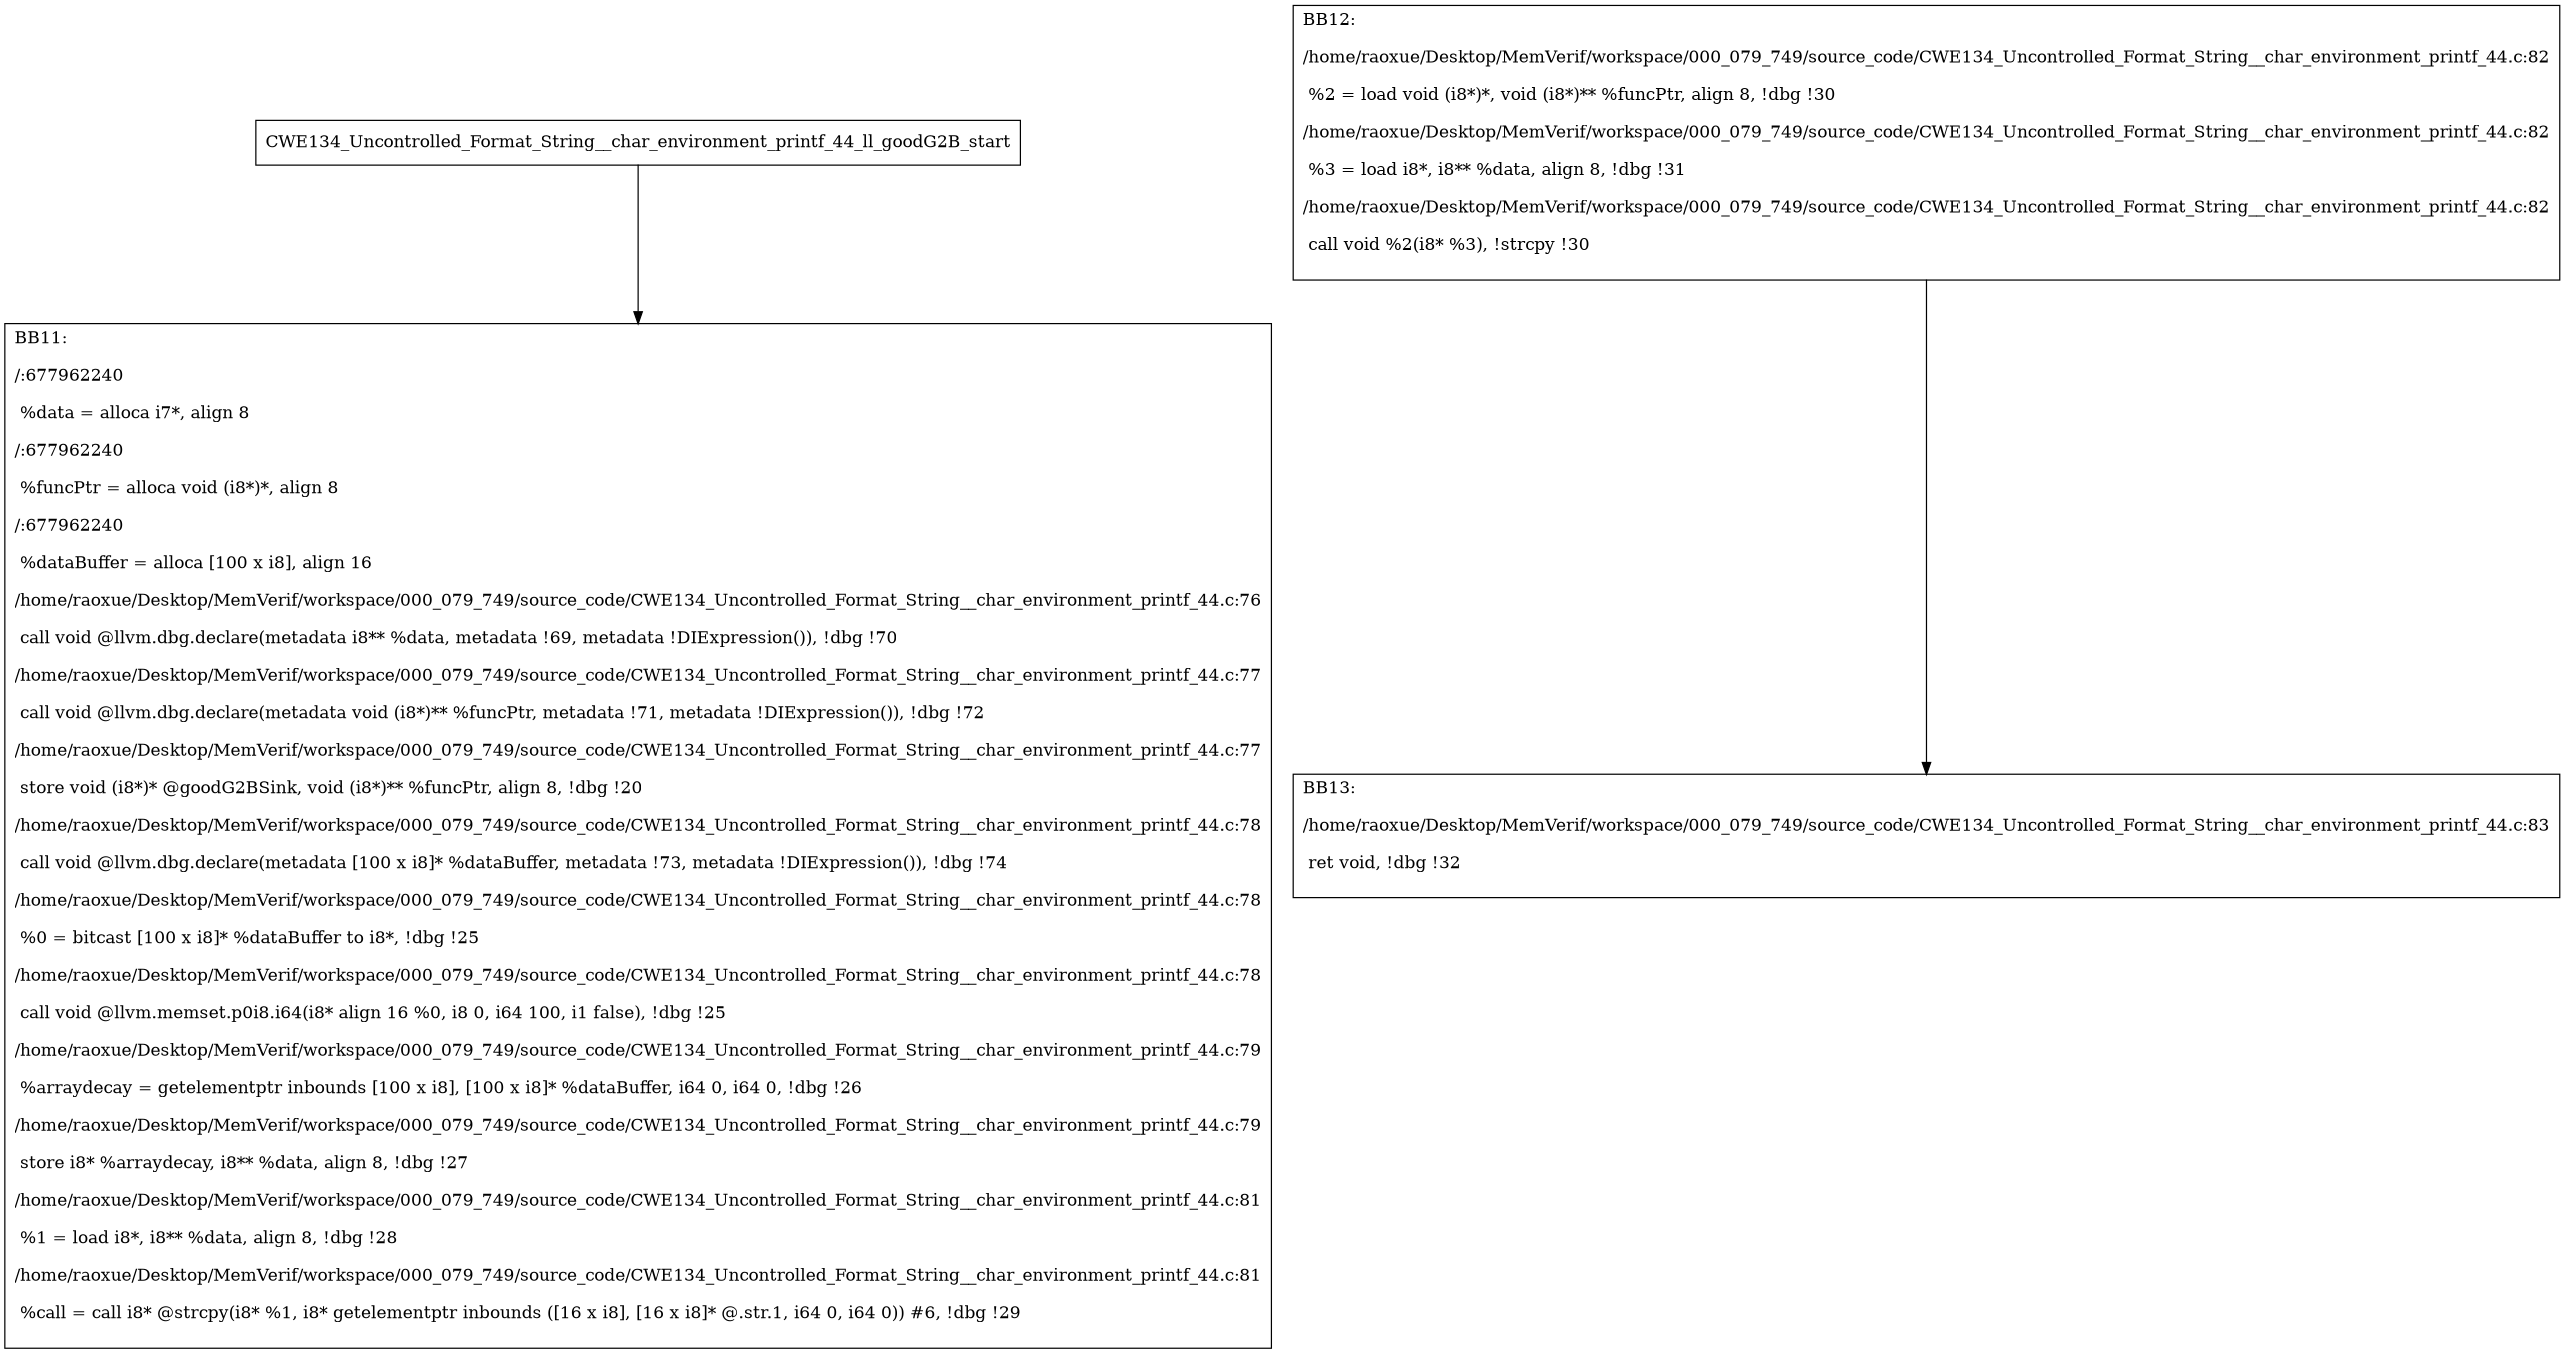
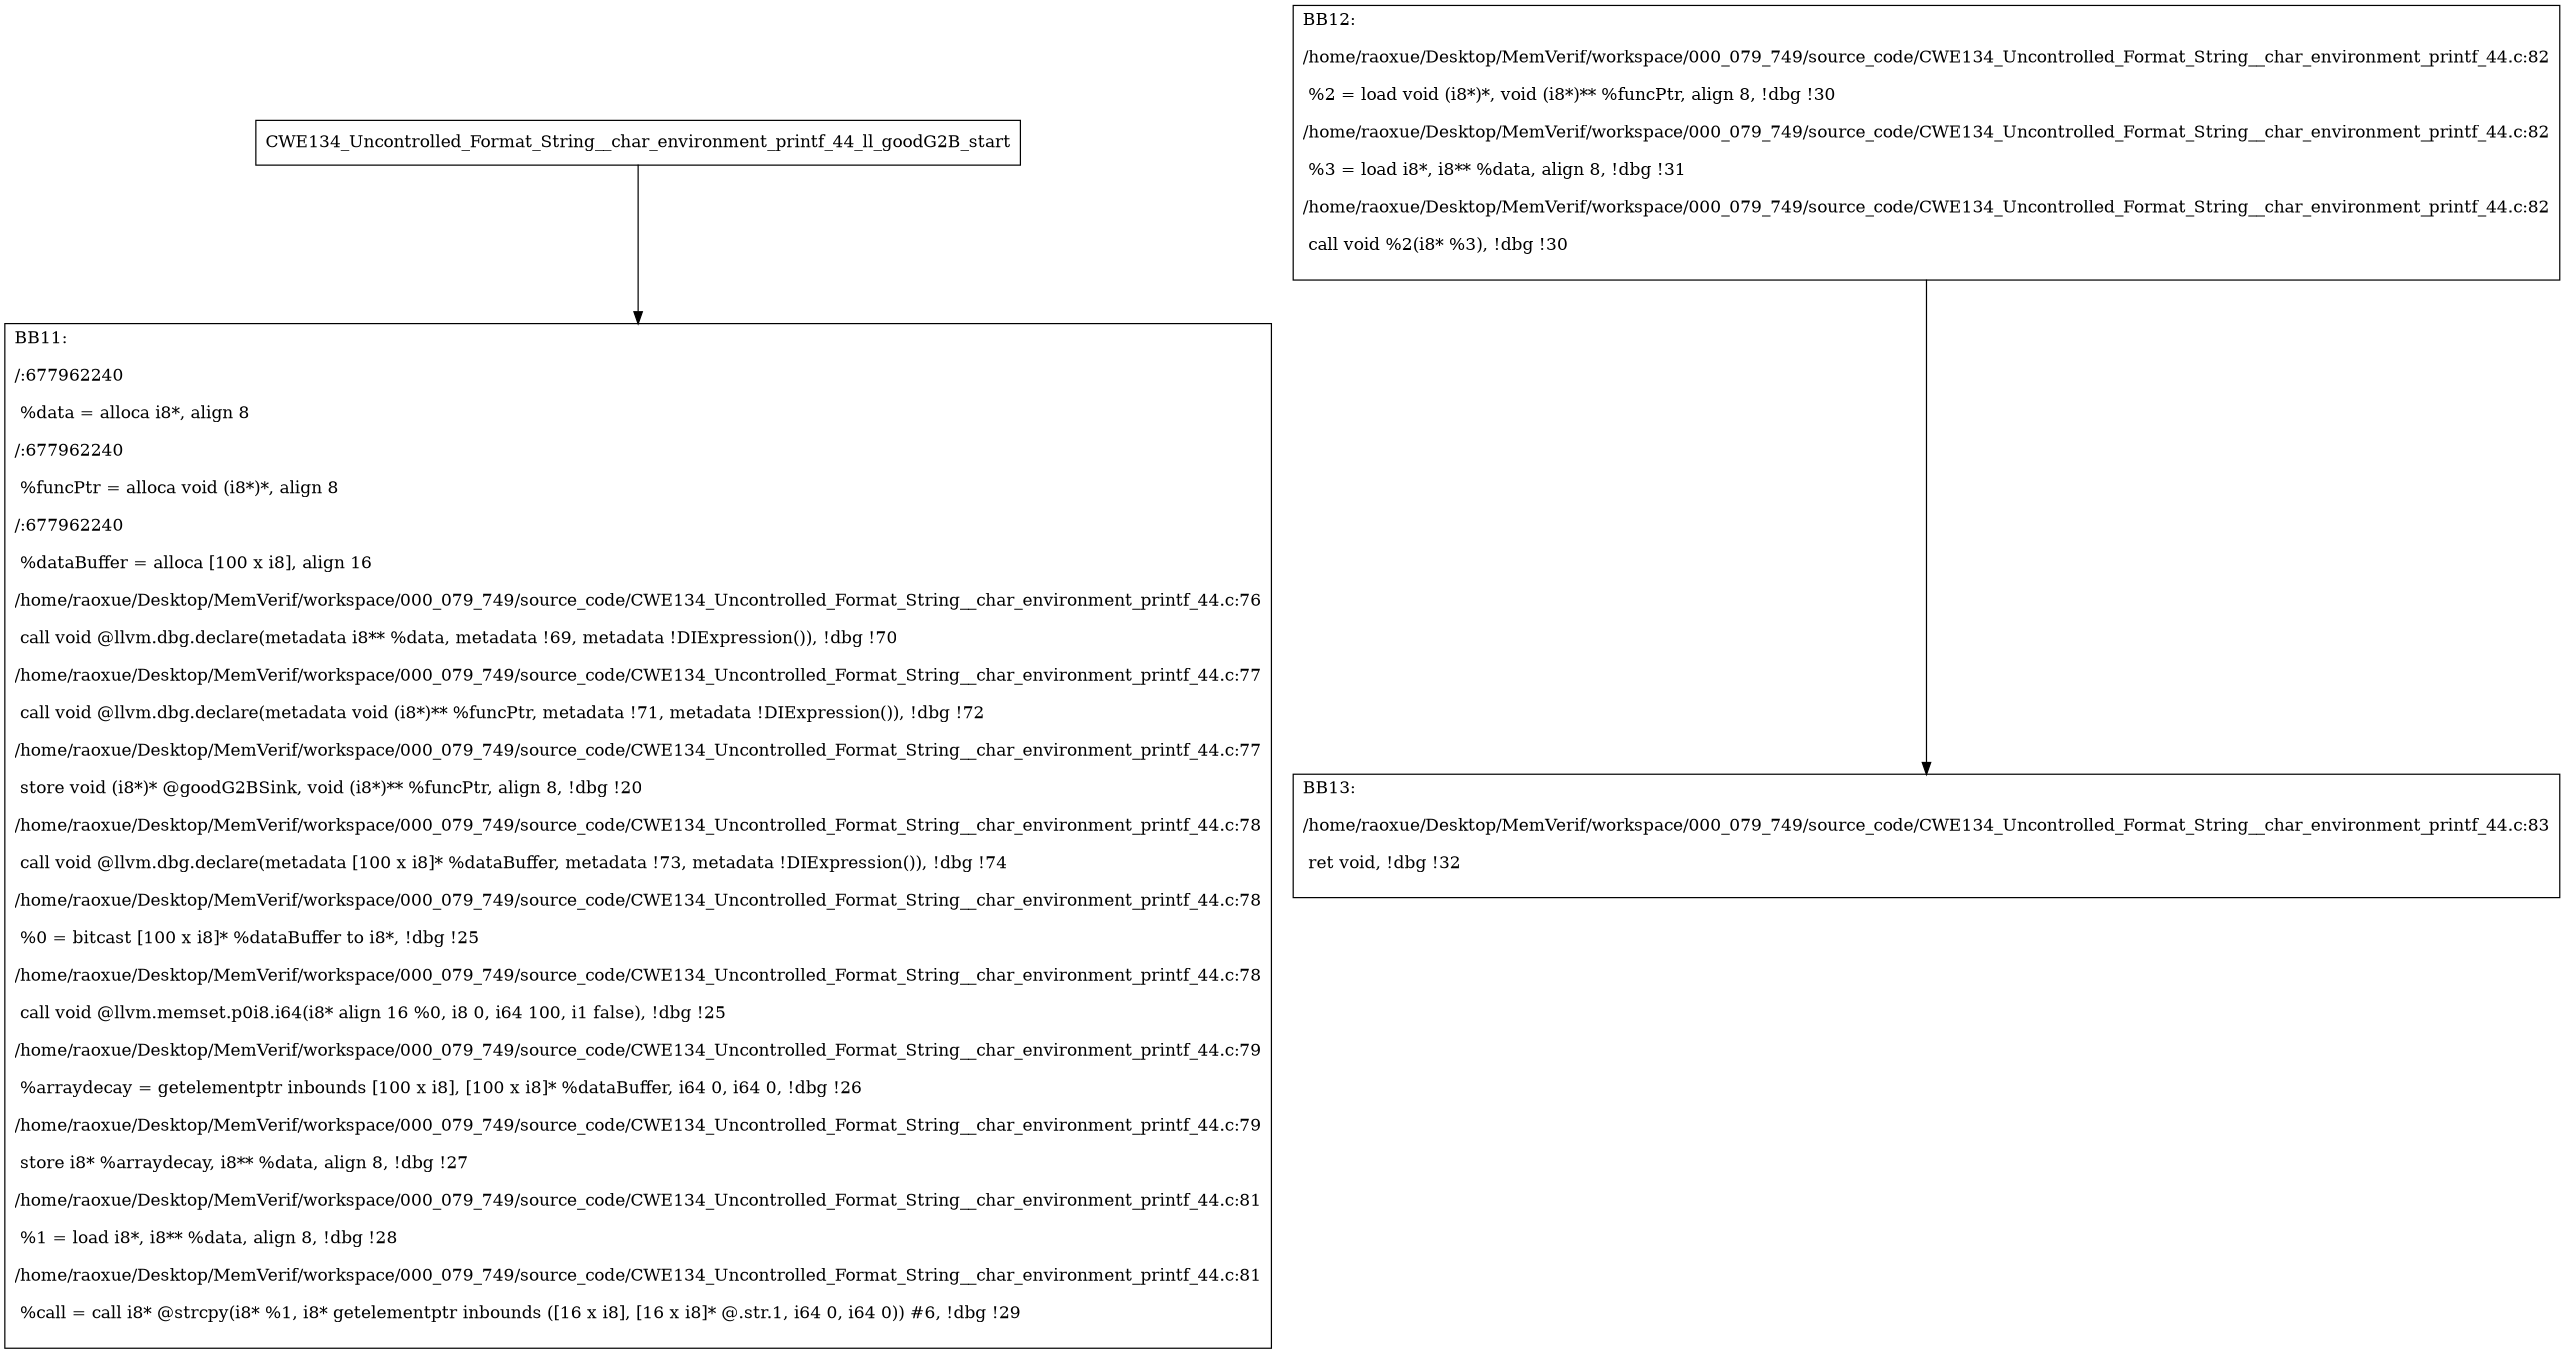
(1447, 245) -> (1436, 245)
(132, 413) -> (132, 413)
